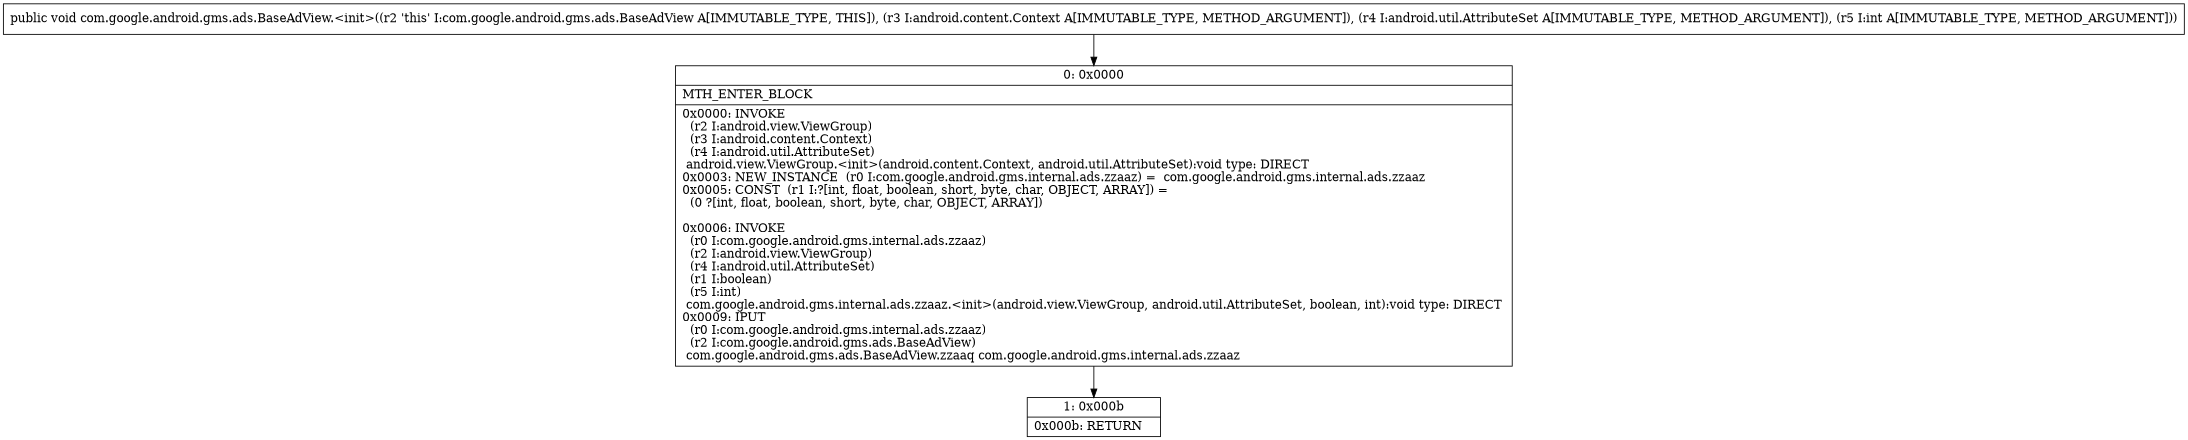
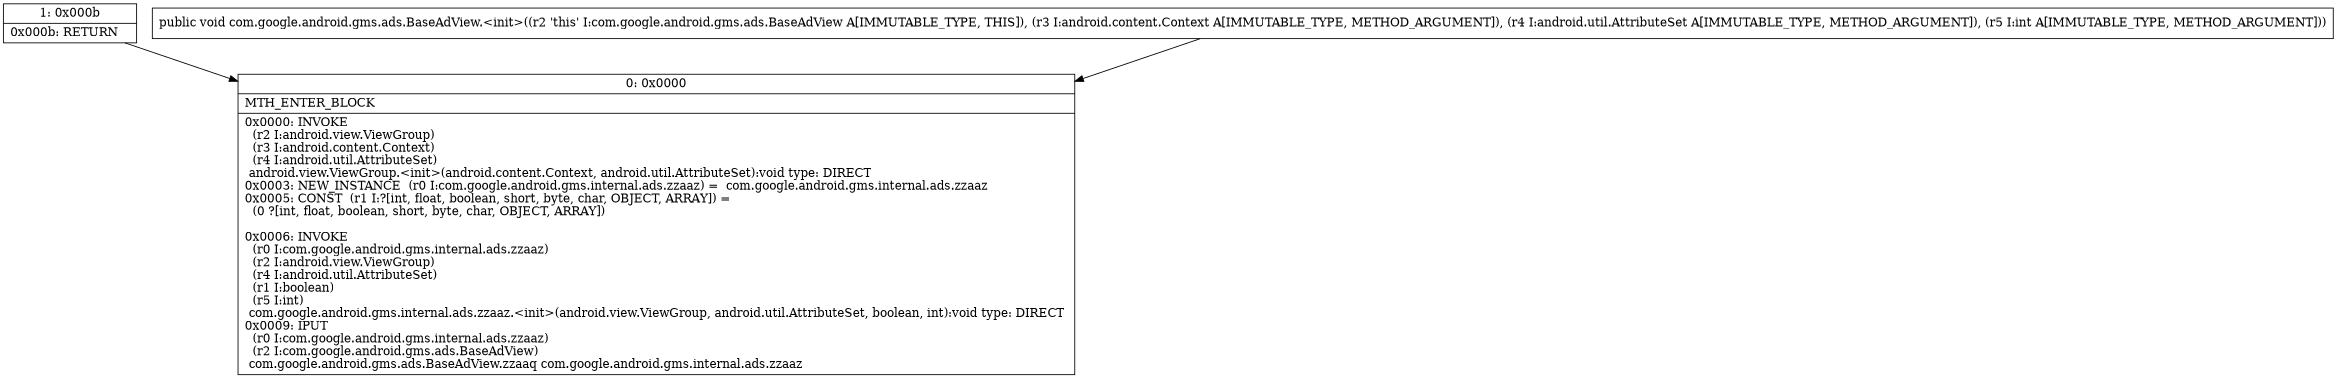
(1094, 378) -> (177, 61)
